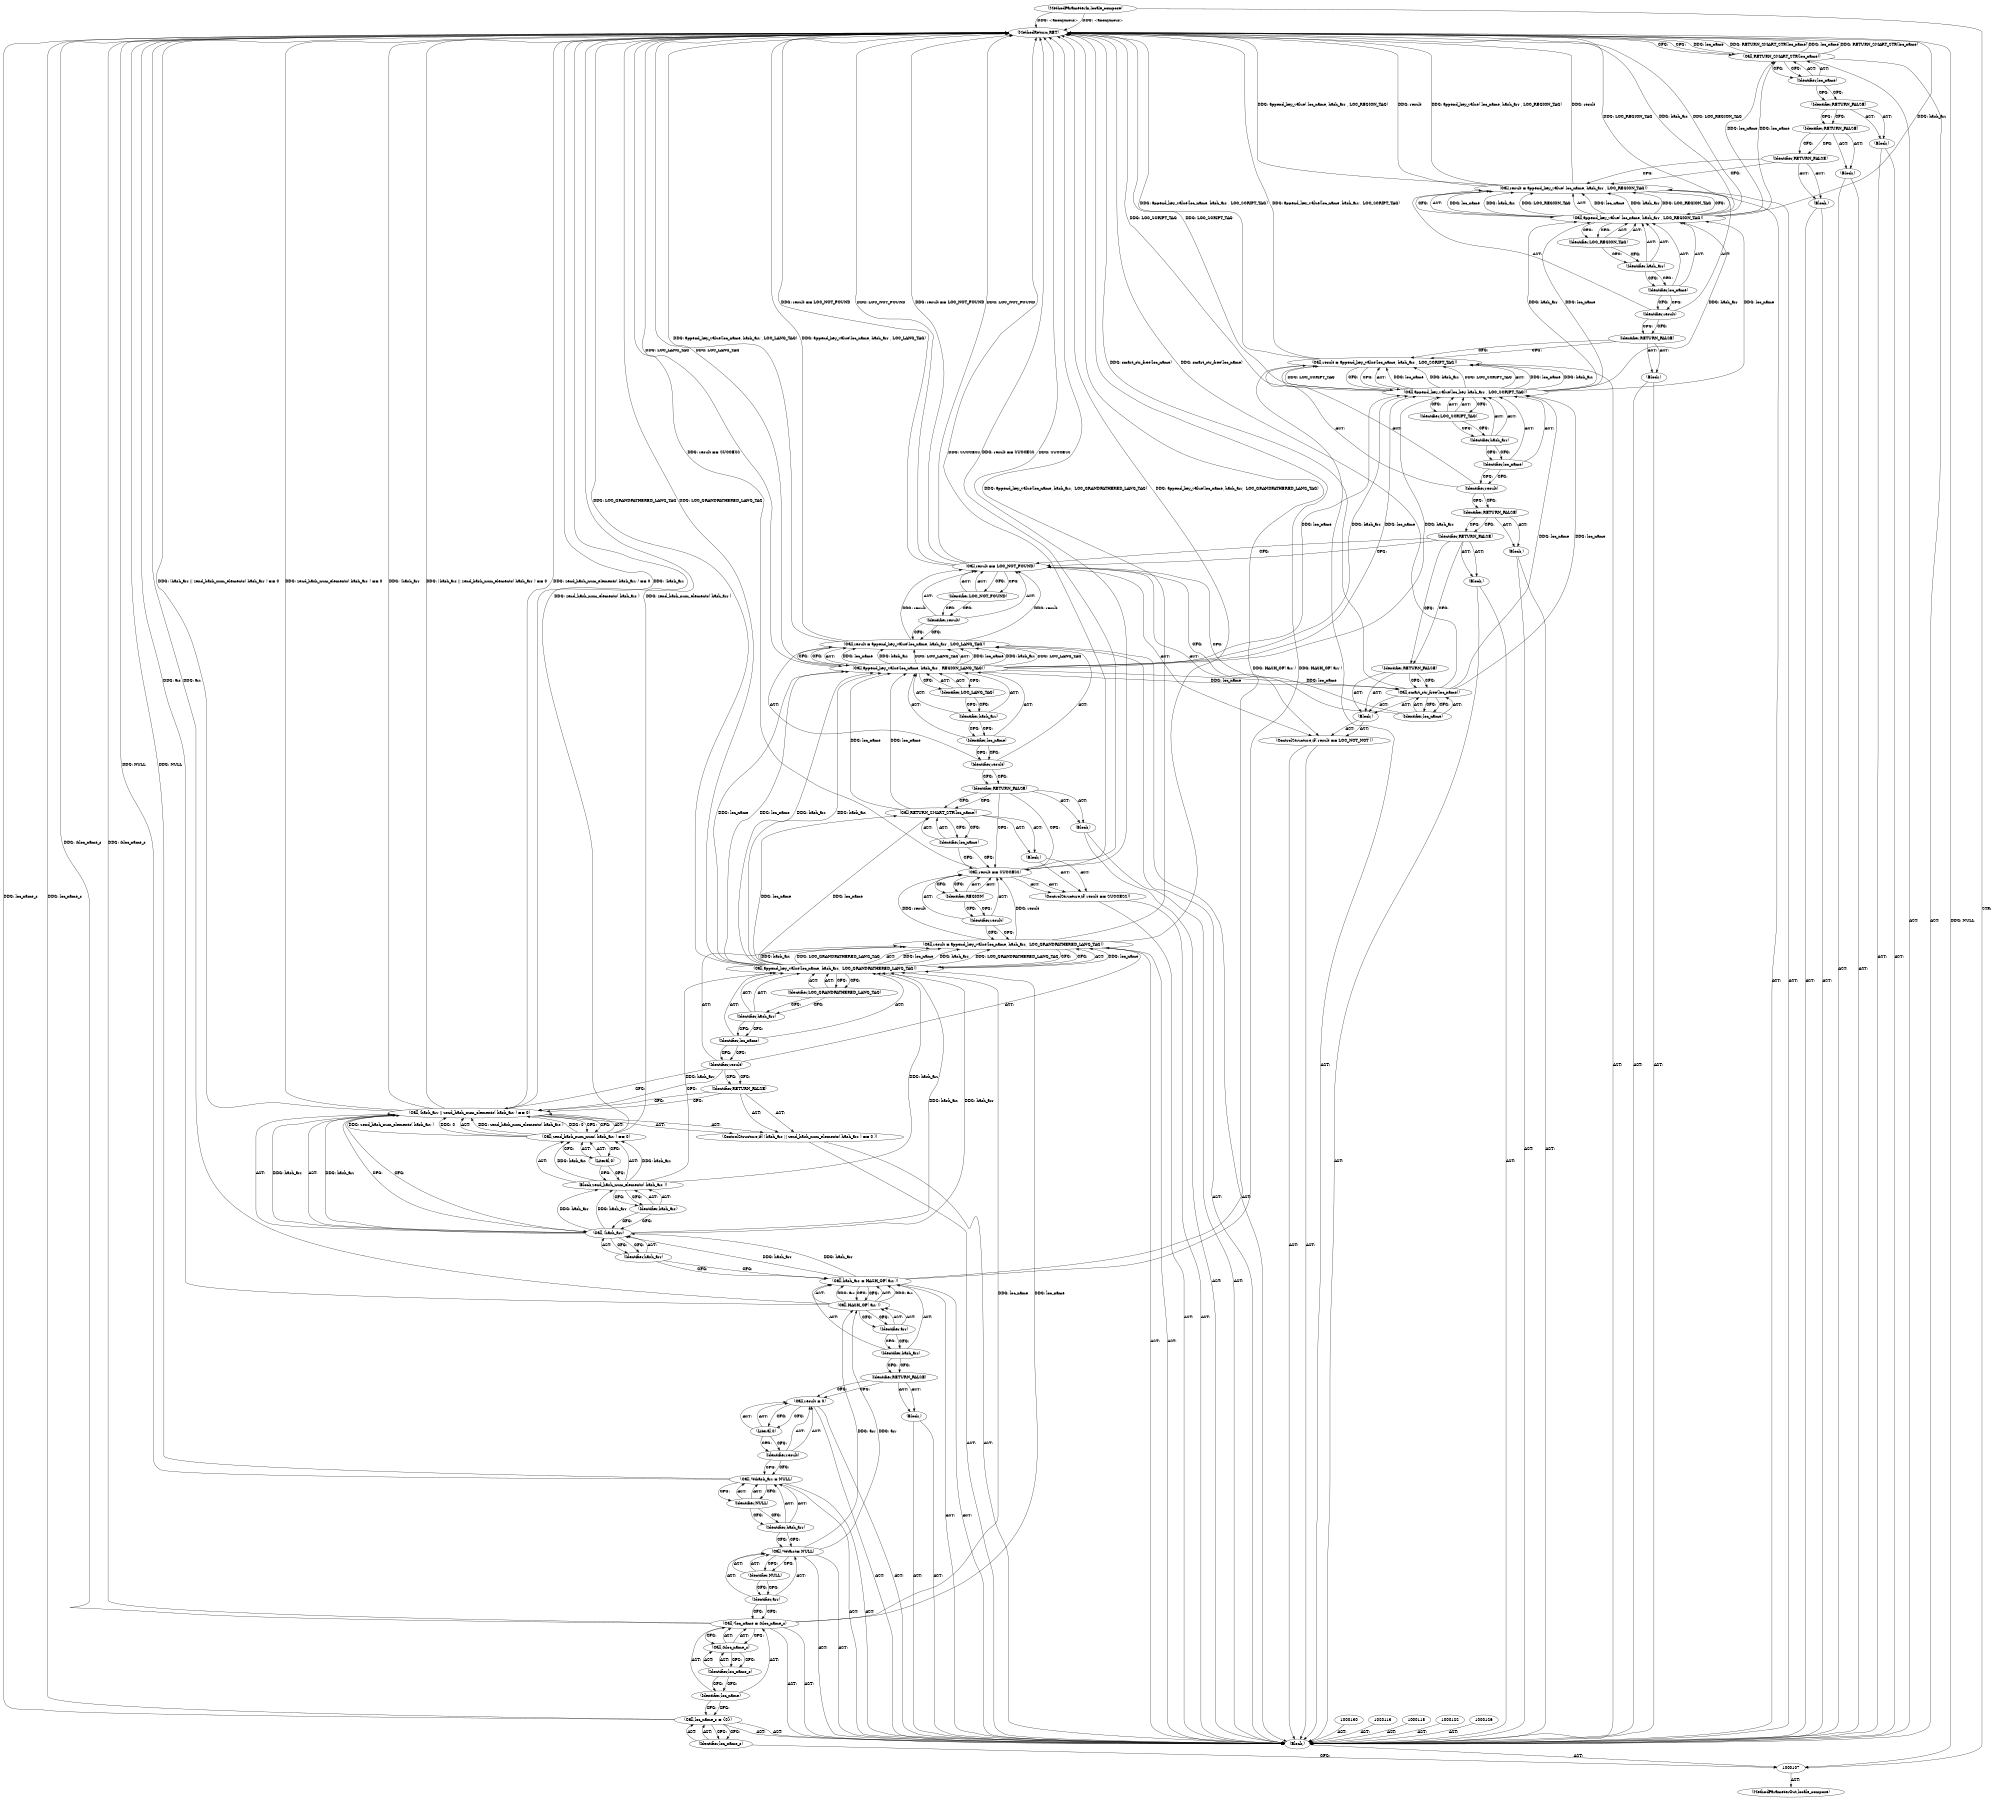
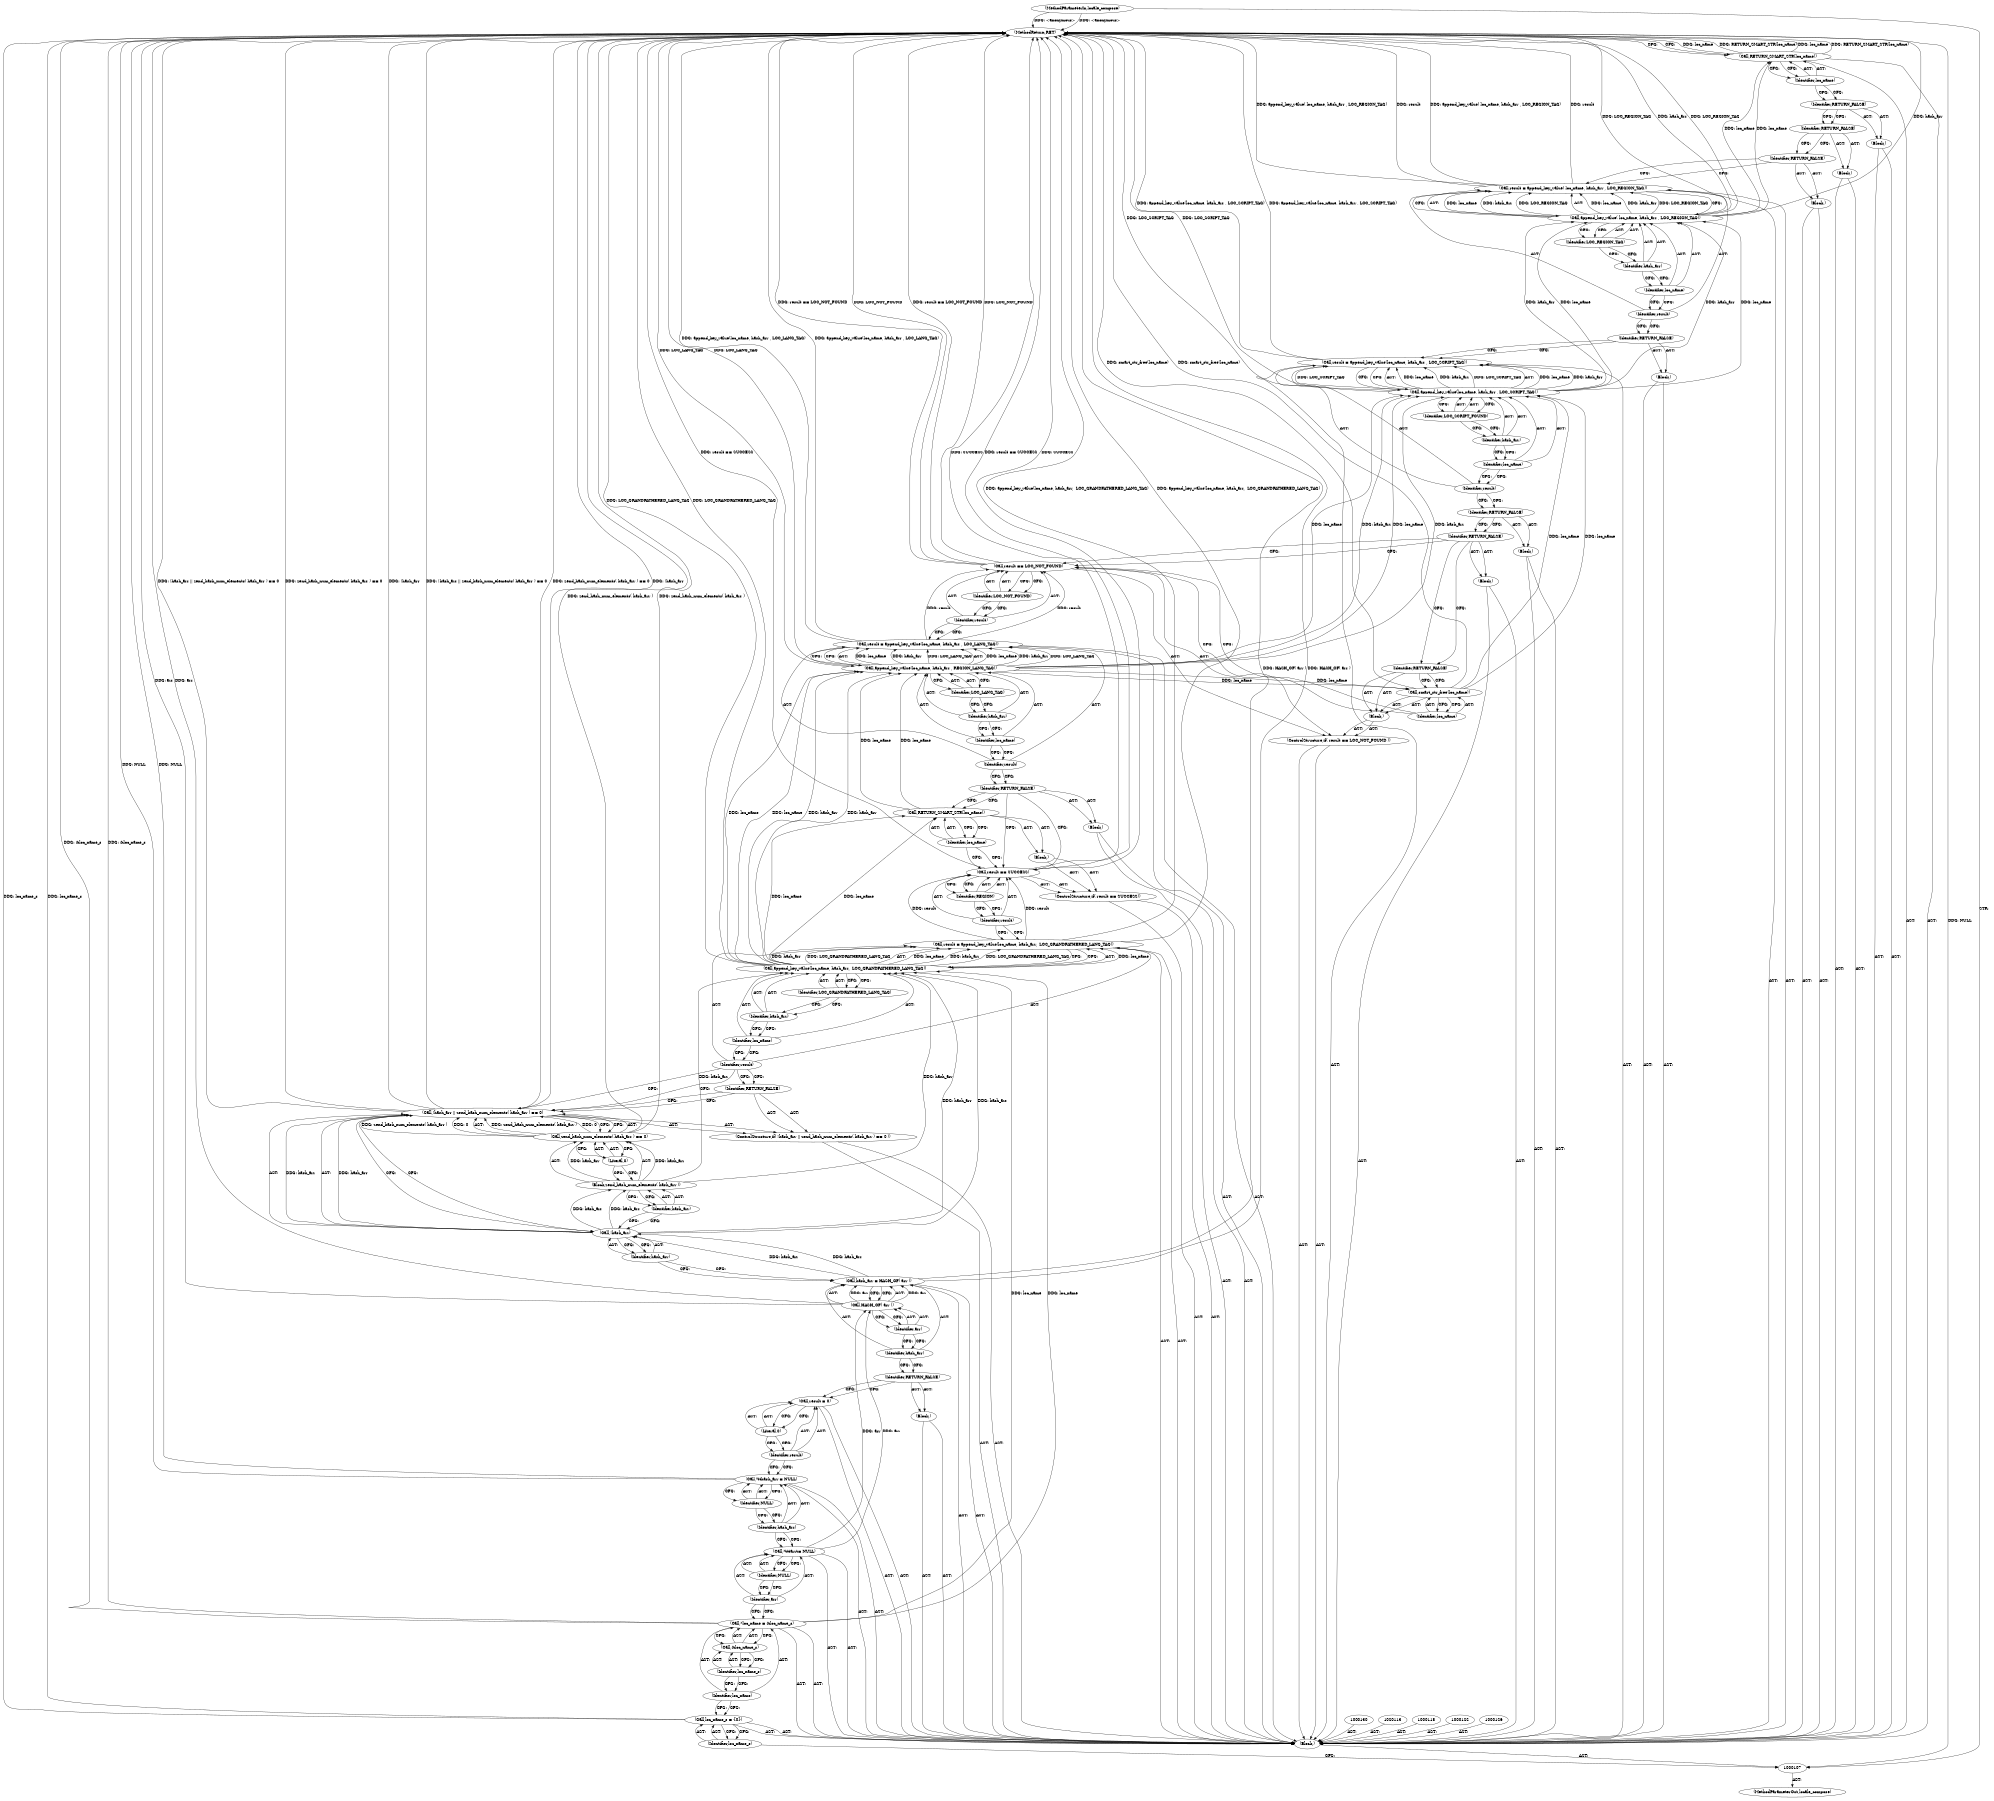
(1465, 392) -> (1474, 392)
(1449, 417) -> (1456, 417)
(1324, 741) -> (1339, 741)
(586, 1137) -> (599, 1137)
